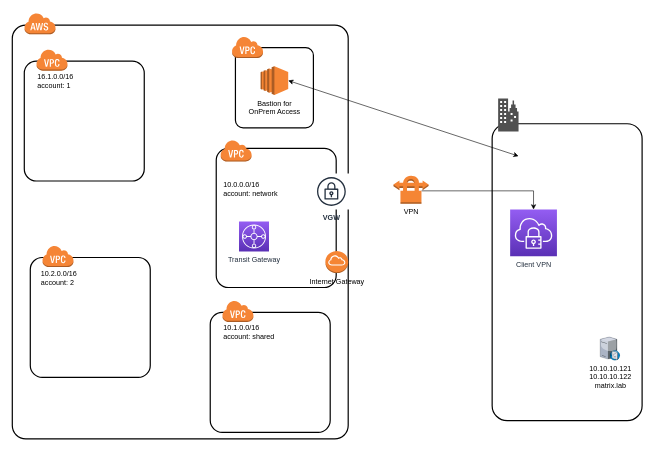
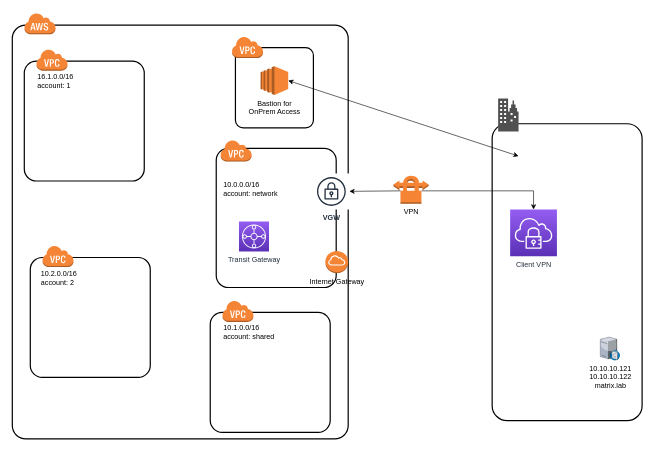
none -> (354, 191)
